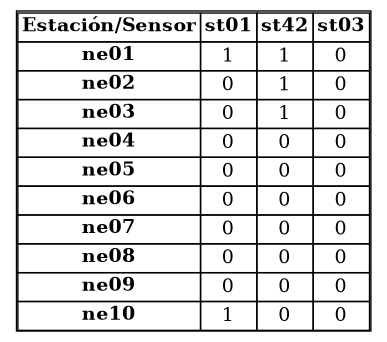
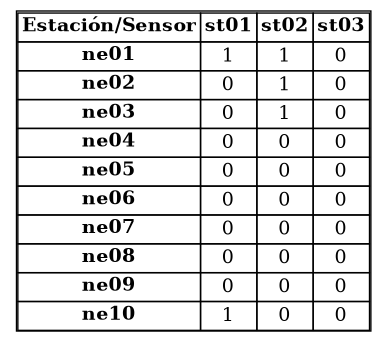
(285, 25) -> (285, 25)
